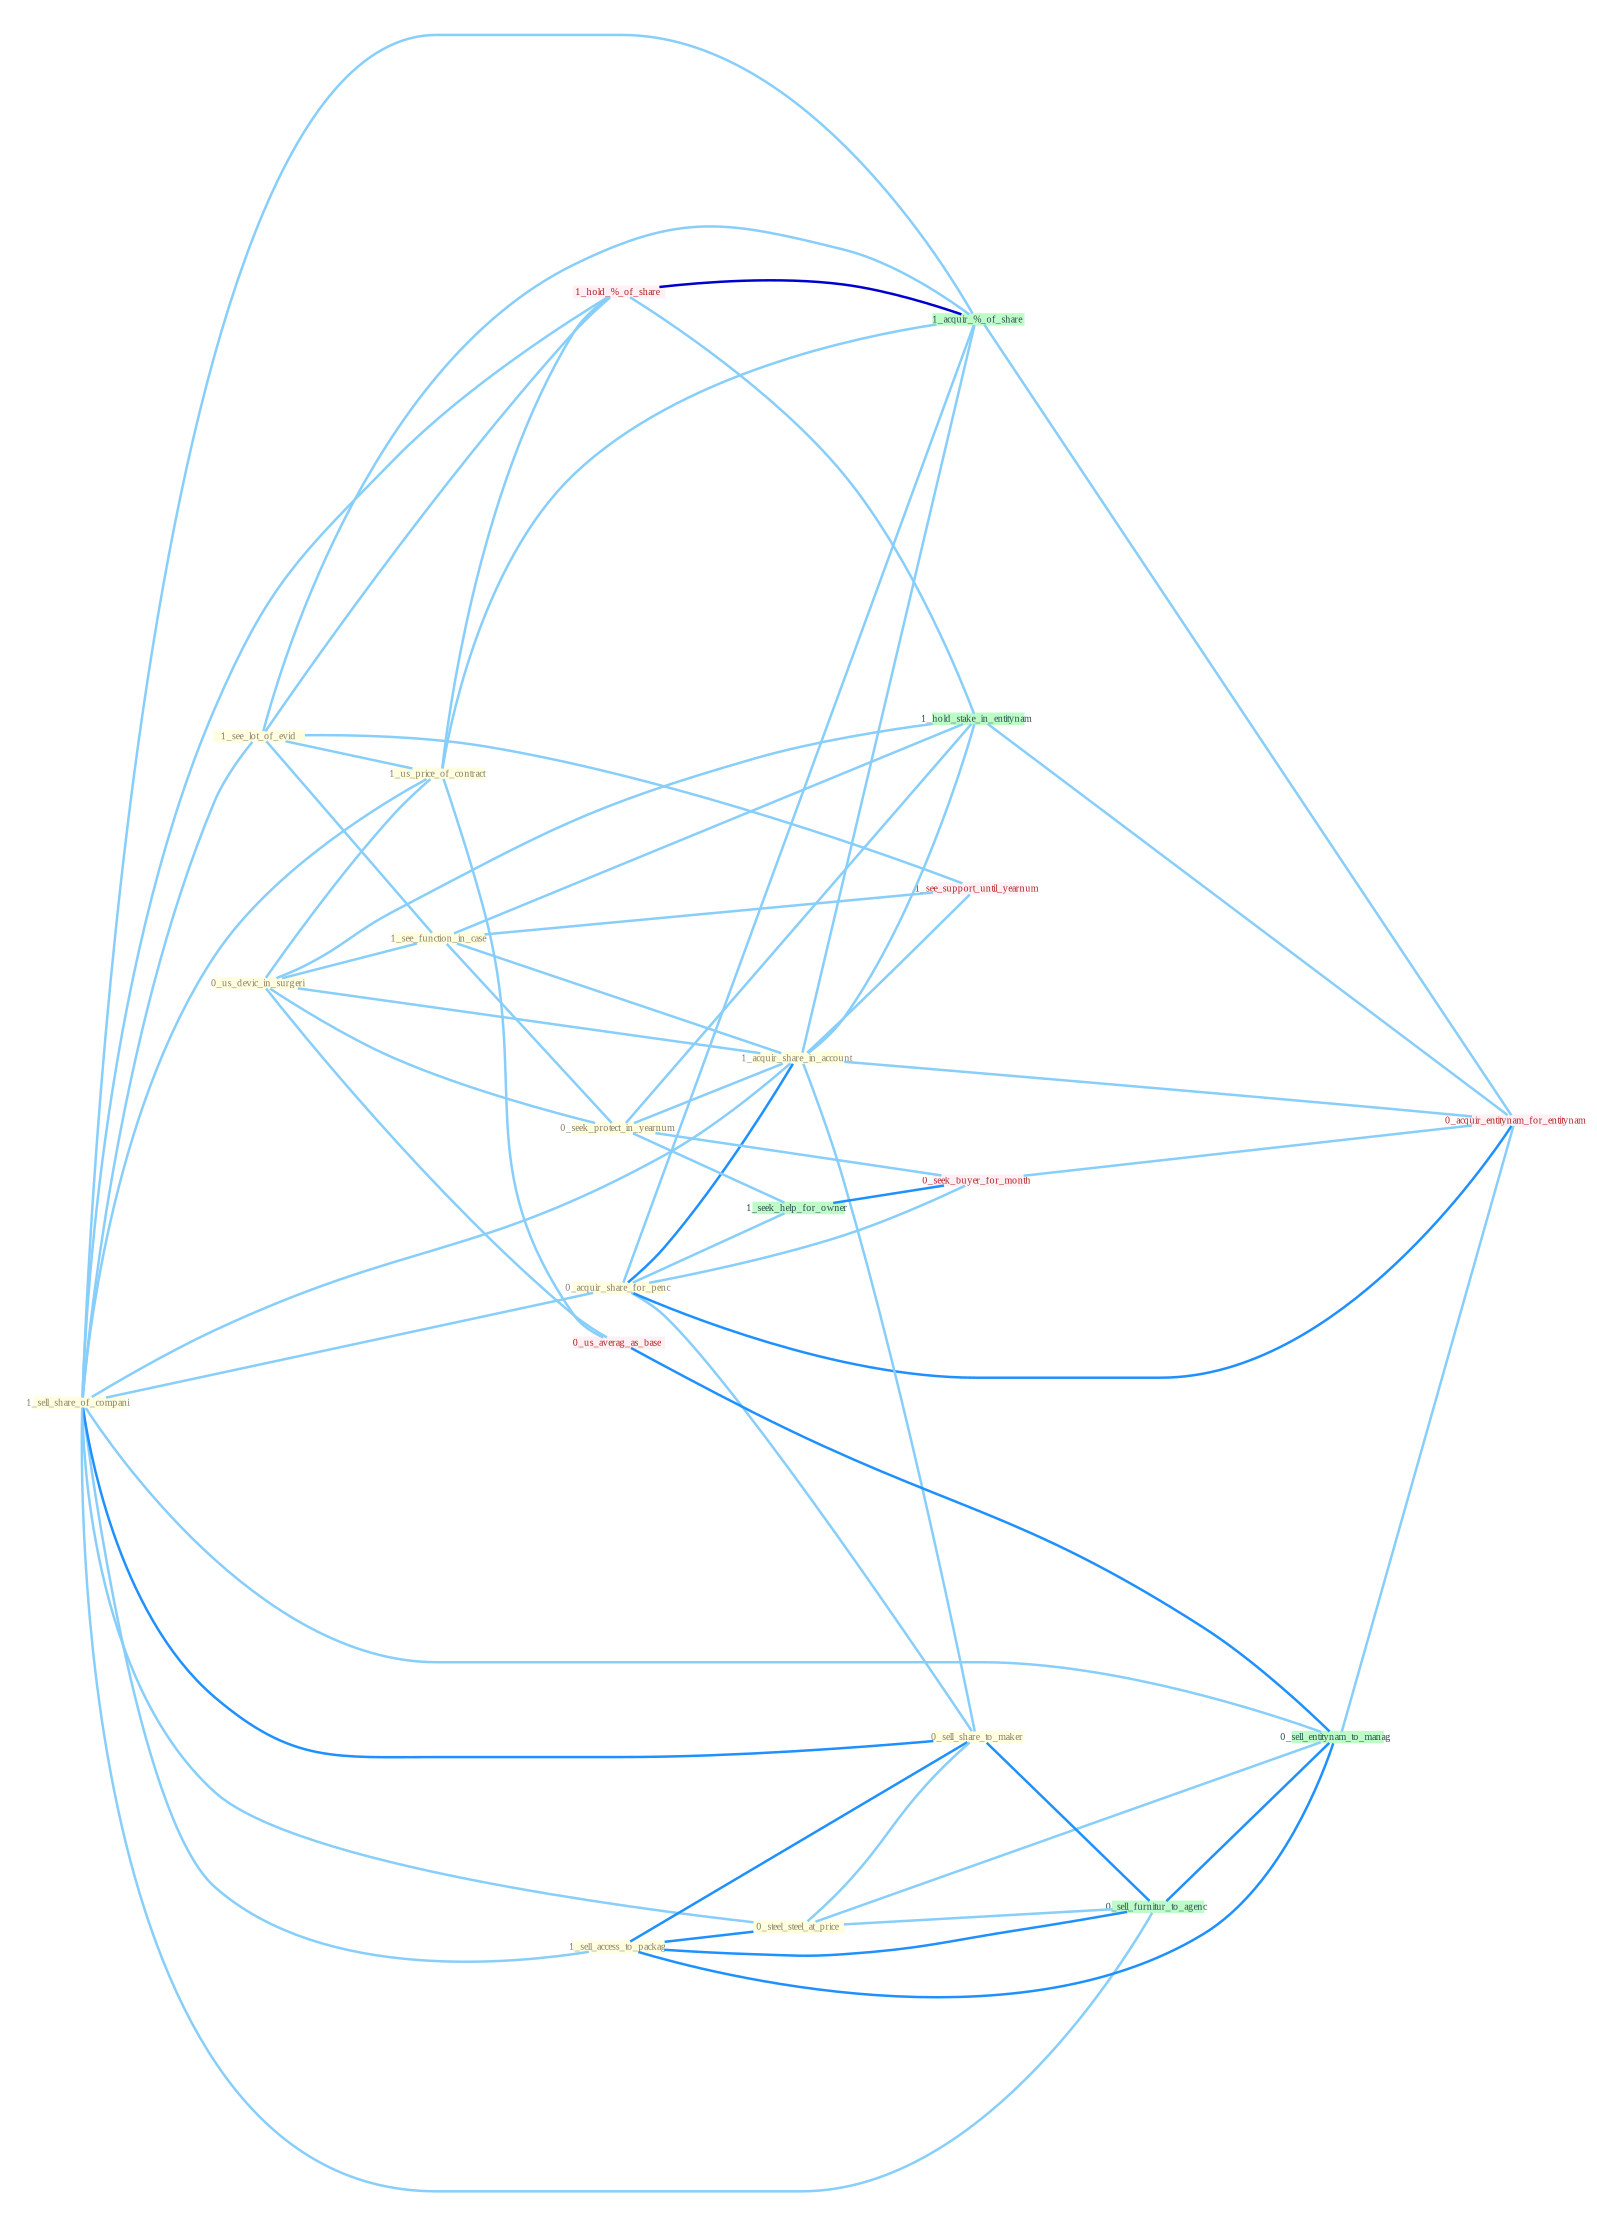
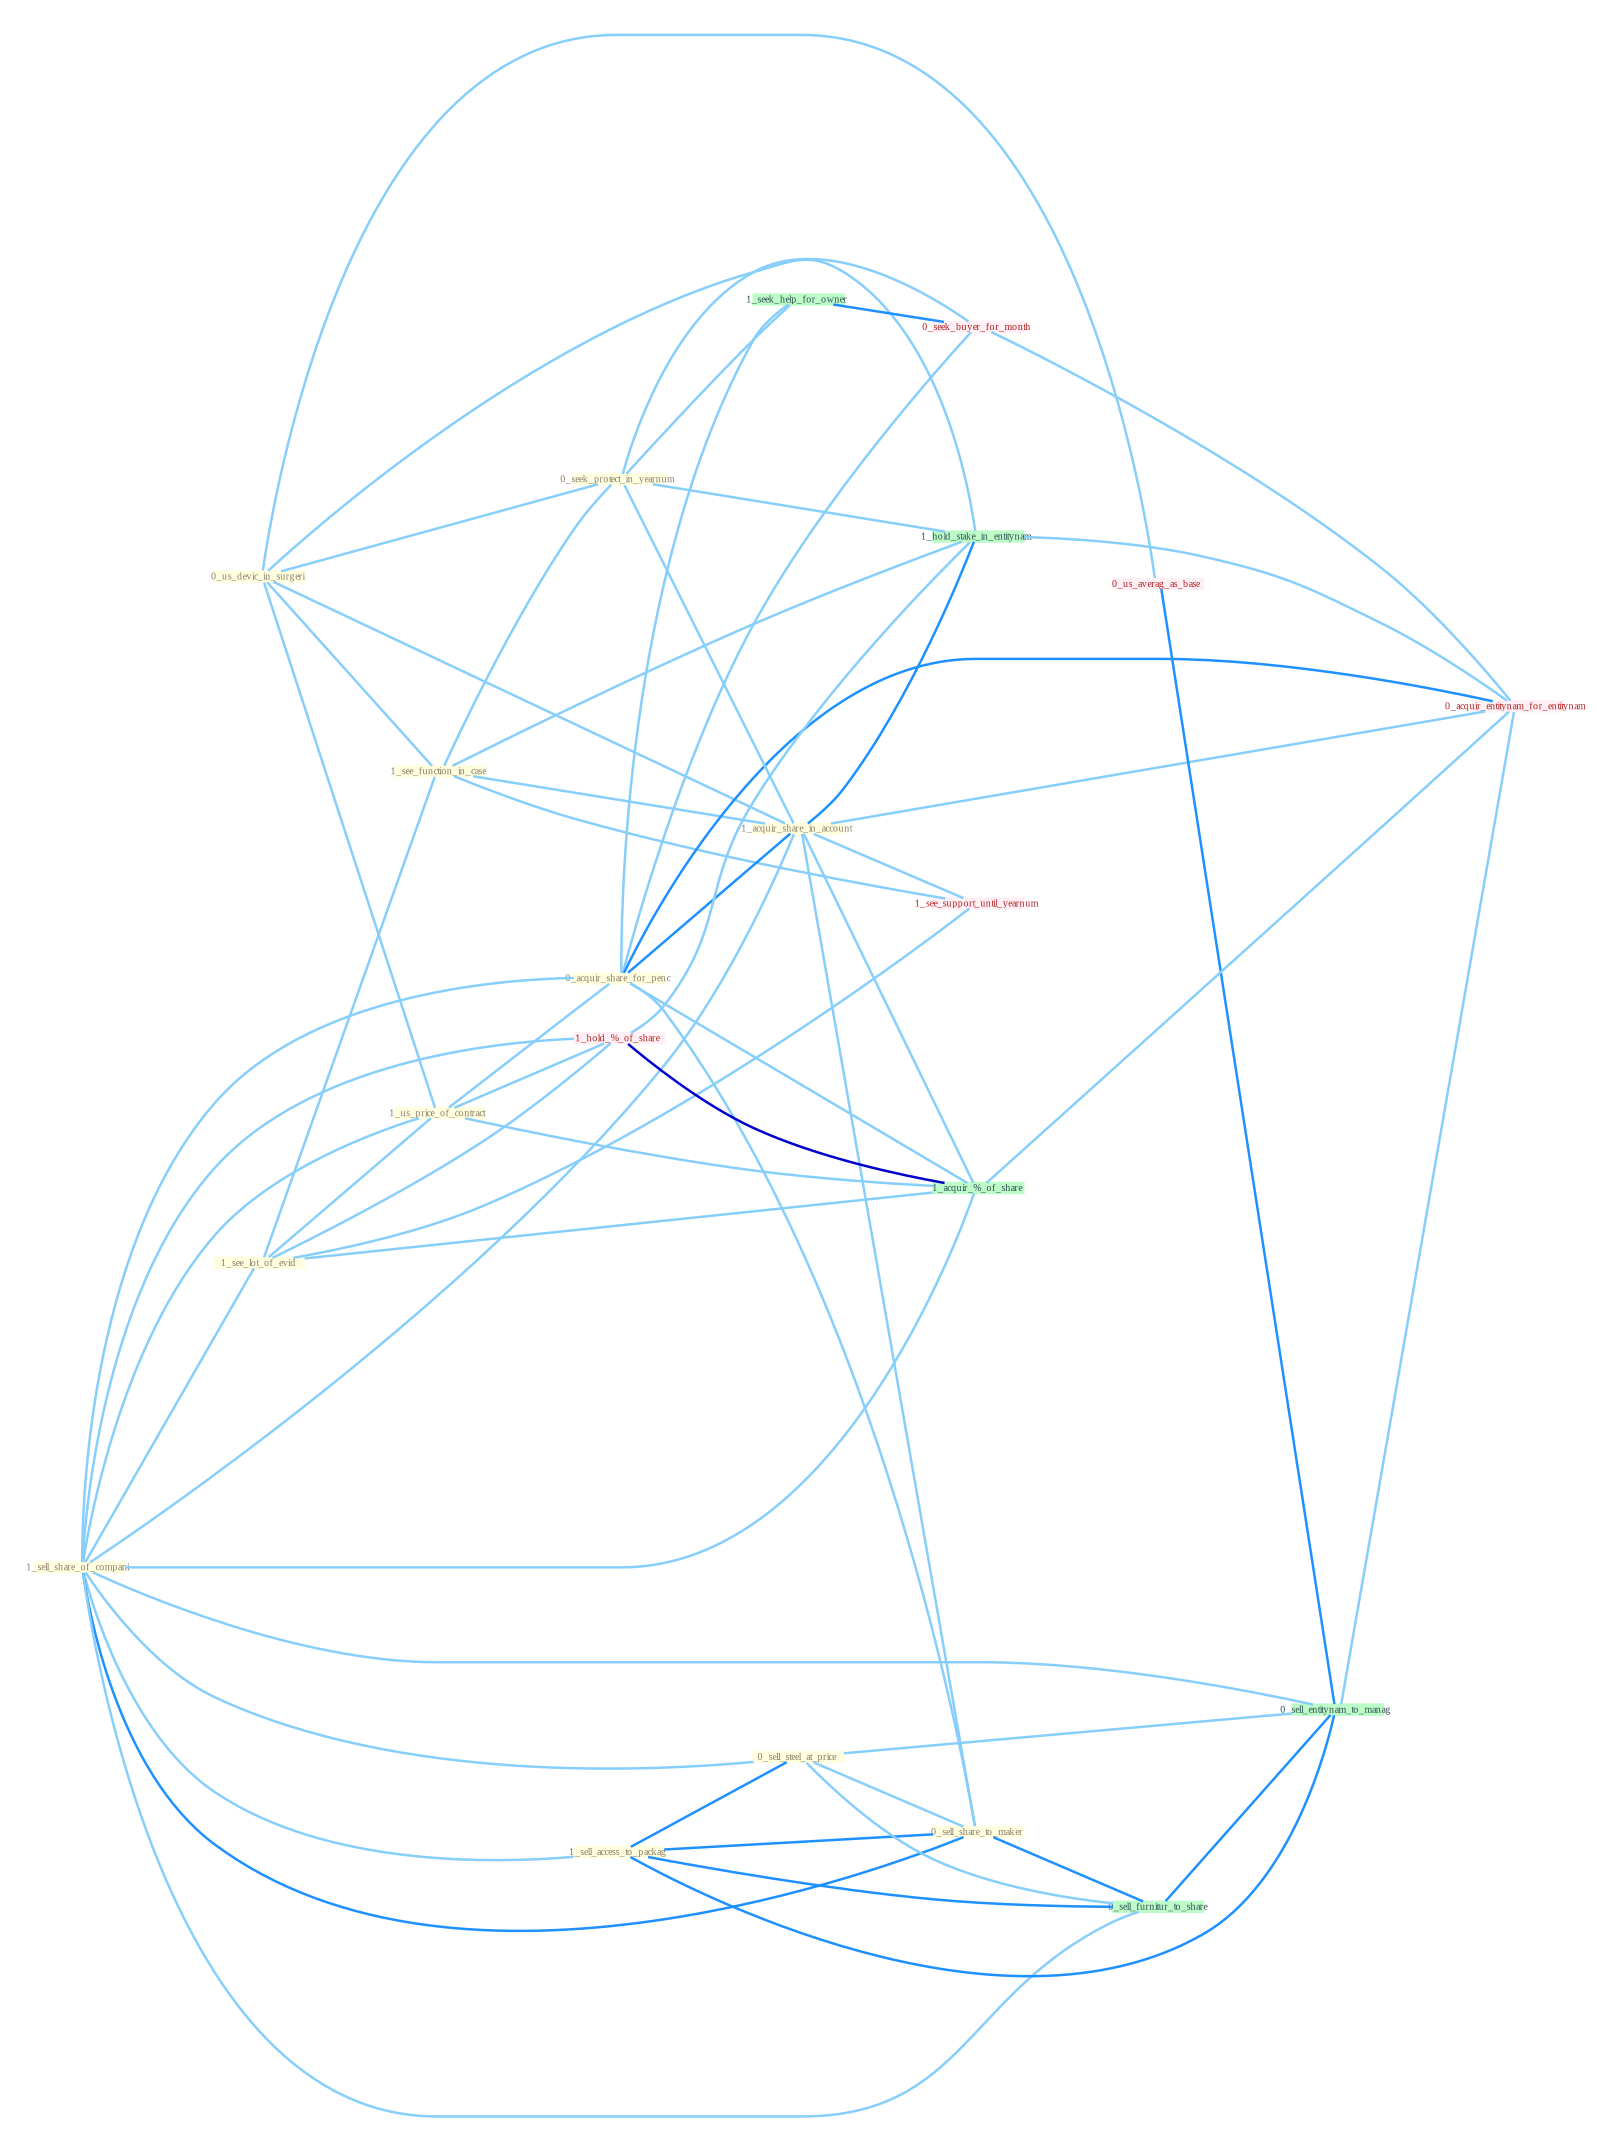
(902, 916) -> (905, 691)
(505, 1069) -> (509, 1061)
(1158, 1907) -> (1158, 1907)
(799, 1927) -> (799, 1757)
